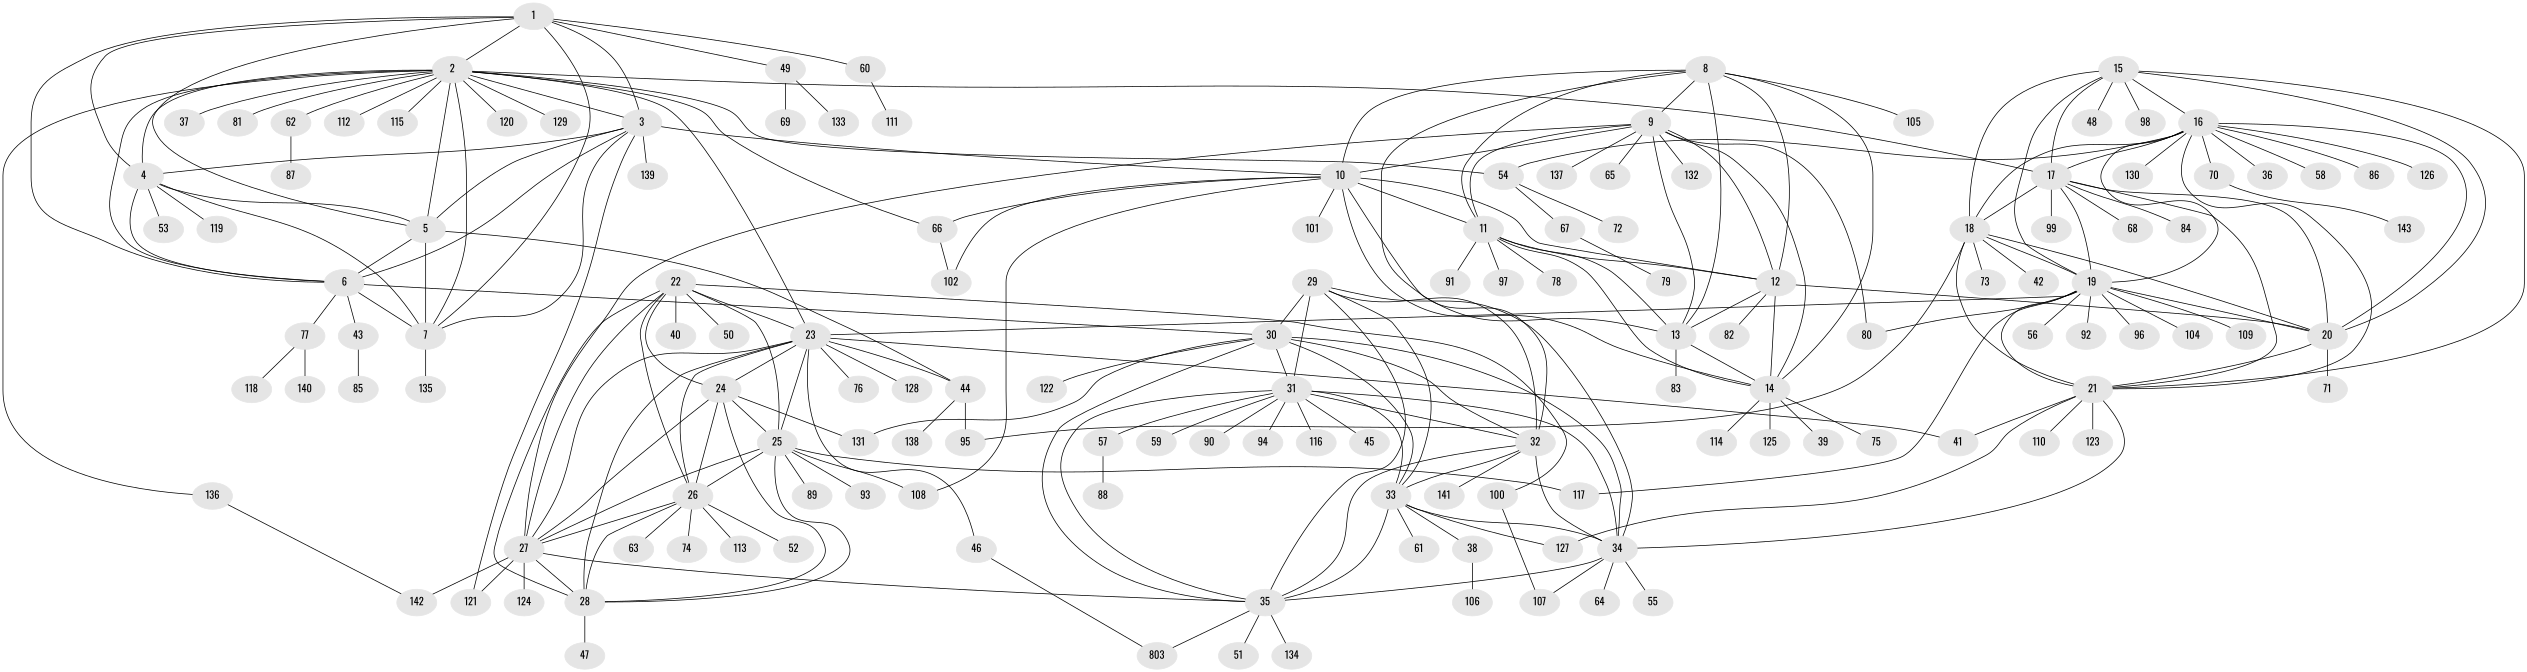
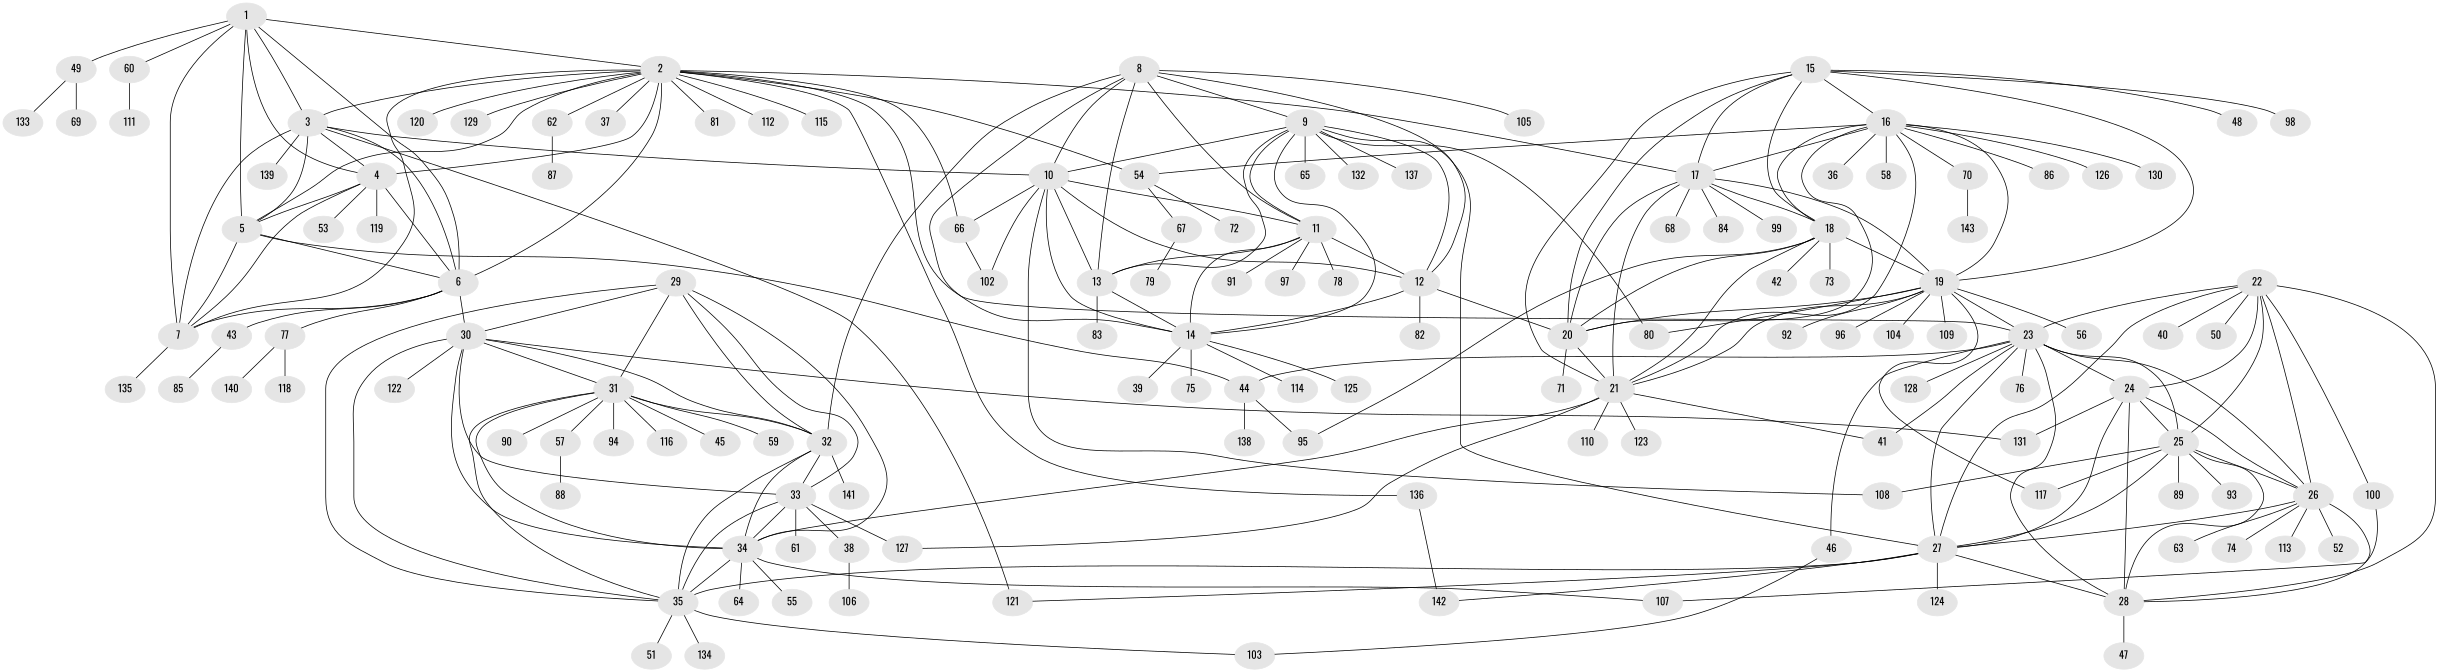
(1313, 229) -> none
(1721, 312) -> none
(1382, 415) -> none
(1157, 656) -> (1255, 656)
